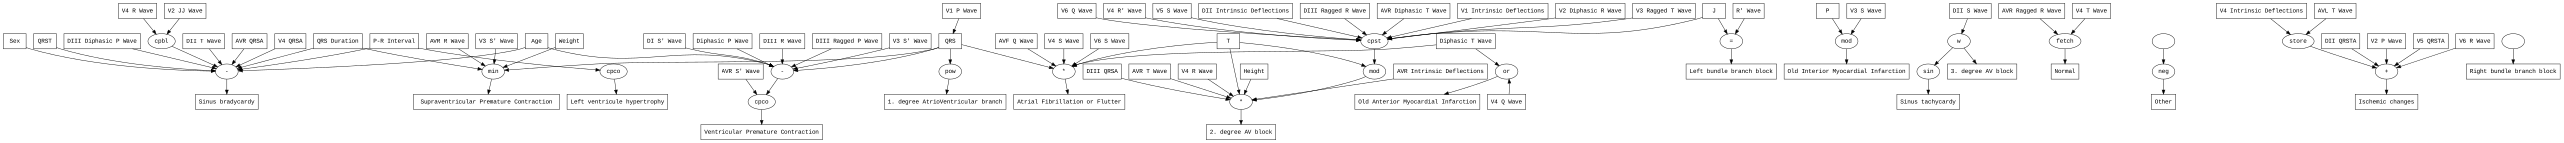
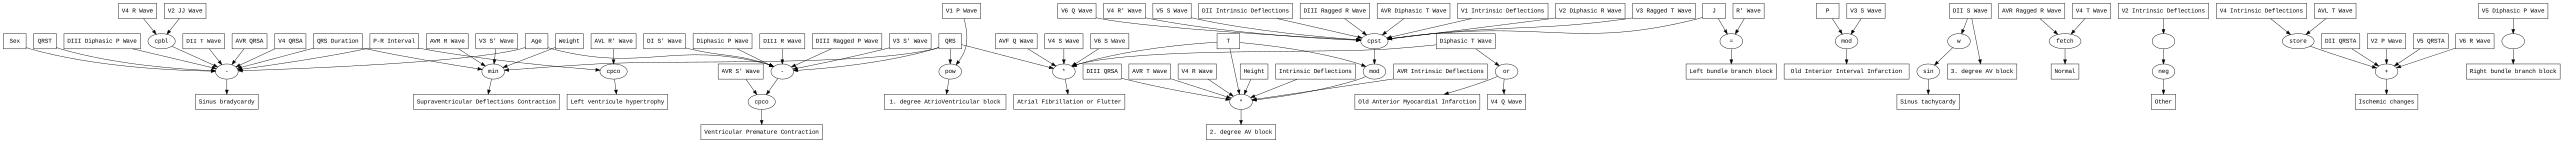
none -> (2164, 11)
none -> (2513, 11)
(957, 24) -> (967, 41)
none -> (614, 41)
(1969, 54) -> (1976, 39)
none -> (1316, 72)
(1847, 72) -> (1847, 72)
(1509, 89) -> (1504, 84)
(486, 102) -> (486, 102)
(945, 102) -> (945, 102)
